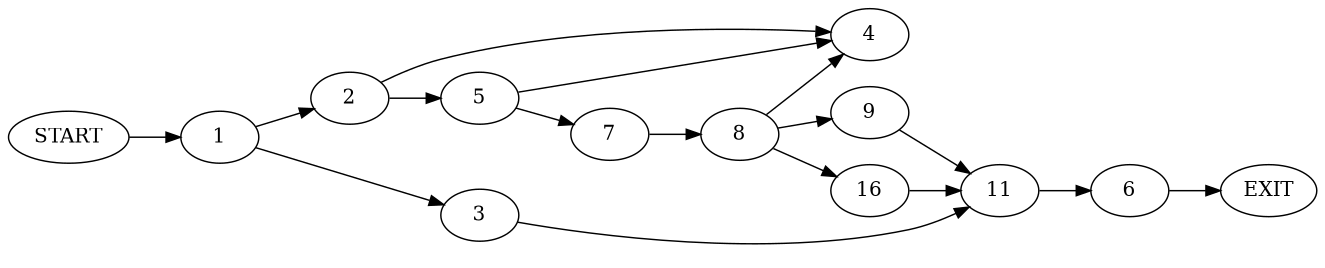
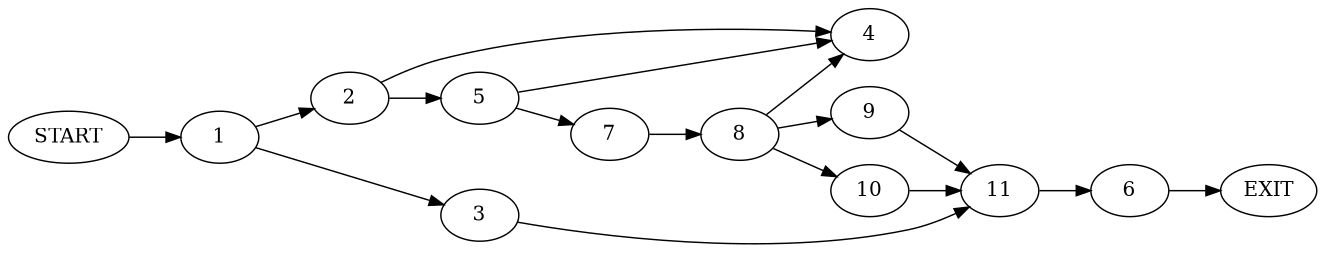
(870, 191) -> (870, 191)
